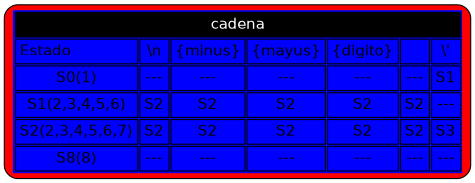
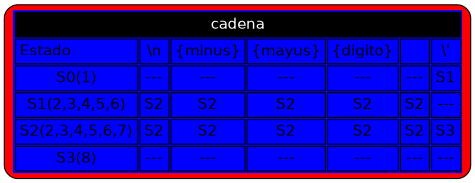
(77, 158) -> (77, 158)
